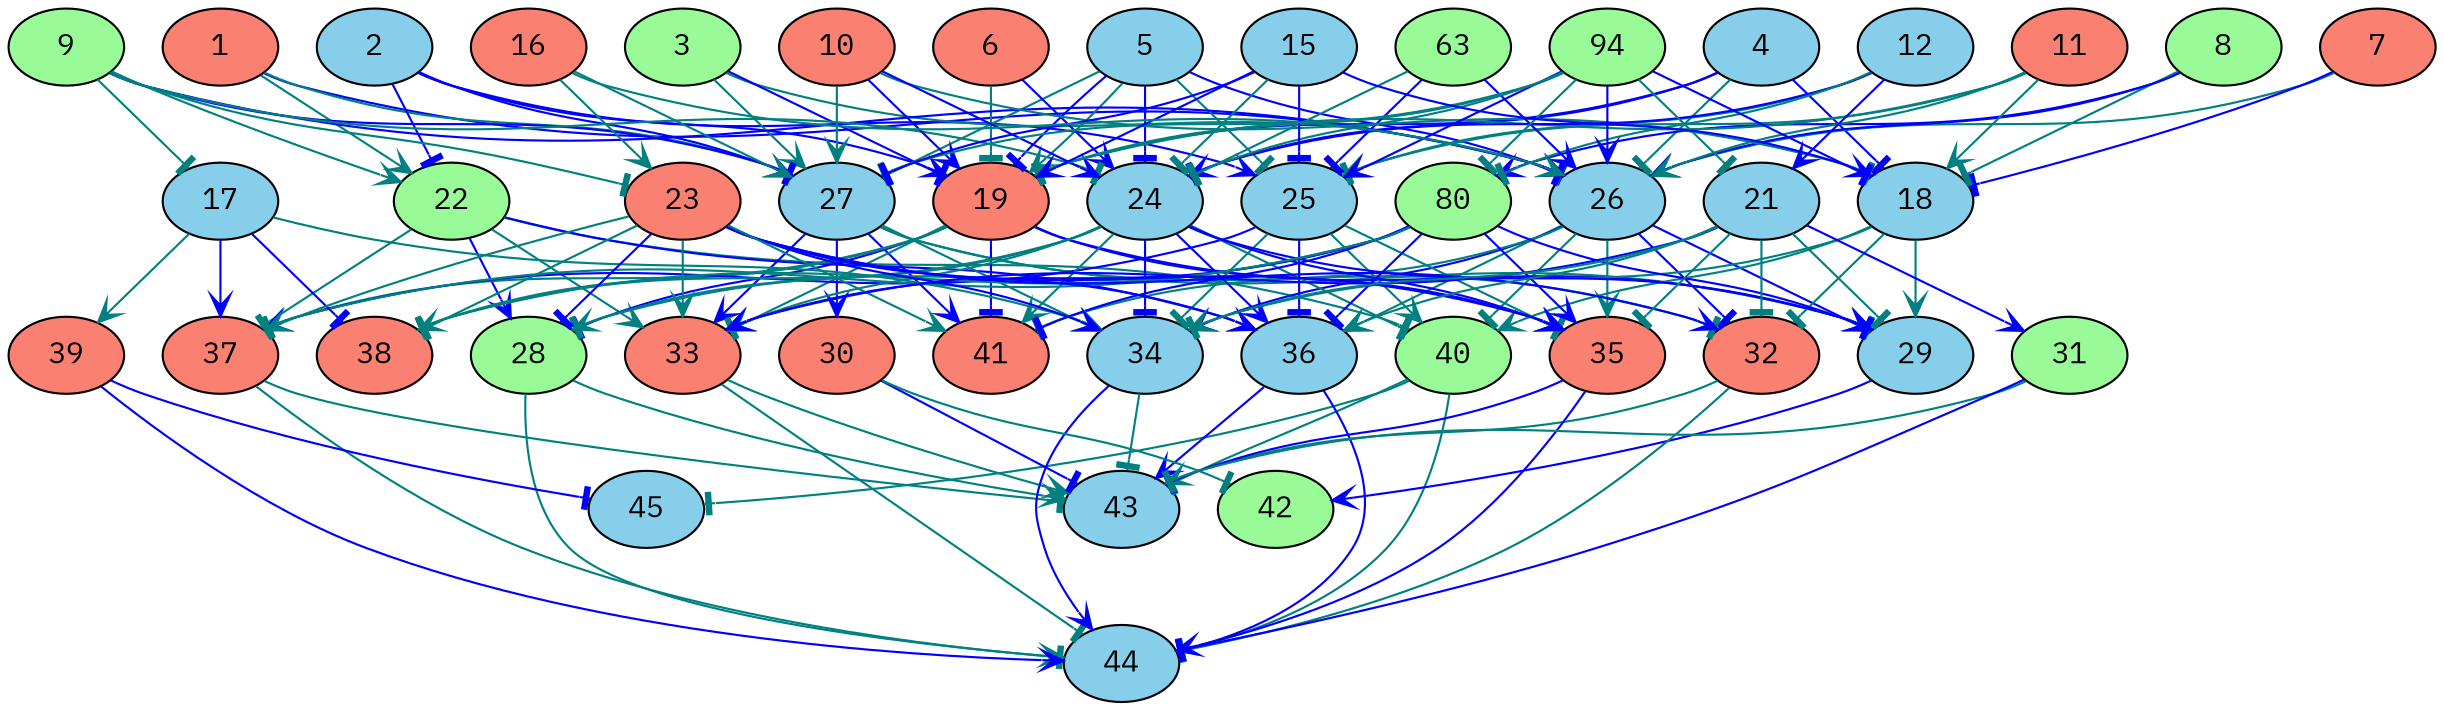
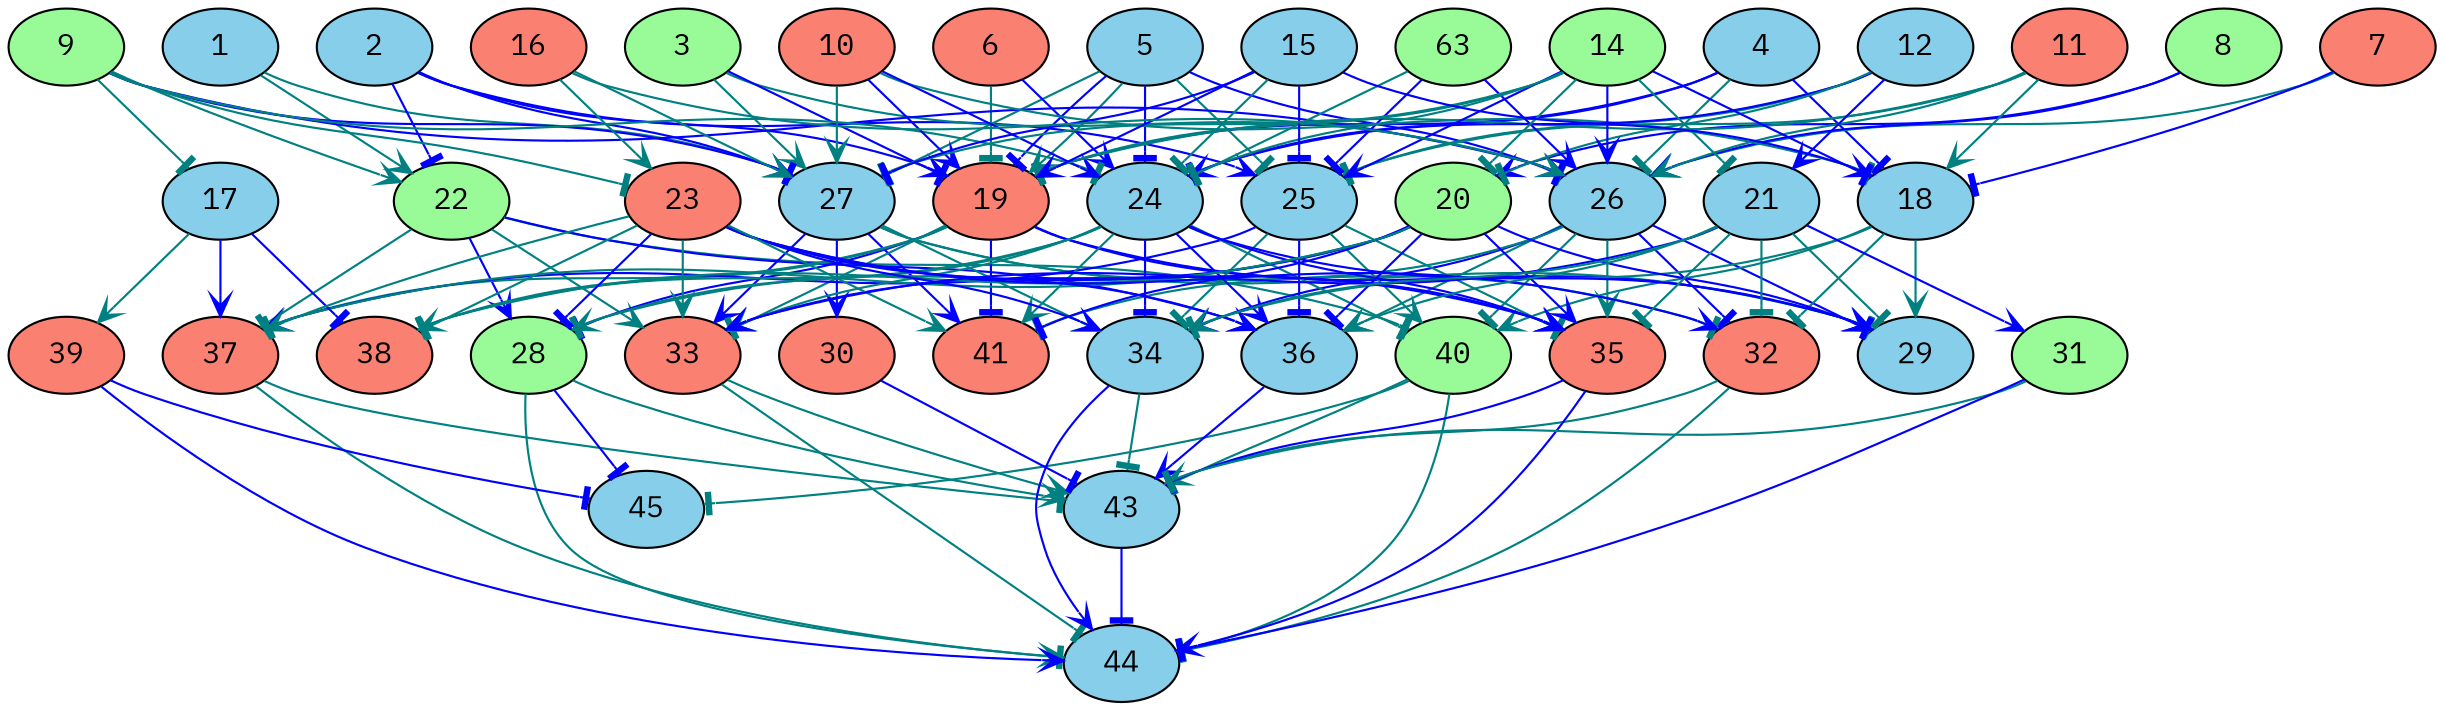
(220, 47) -> (220, 47)
(1607, 47) -> (1607, 47)
(1618, 123) -> (1618, 123)
(908, 125) -> none
(2044, 137) -> none
(1453, 201) -> (1453, 201)
(677, 266) -> none
none -> (584, 428)
(1276, 509) -> none
(1344, 560) -> (1122, 581)
